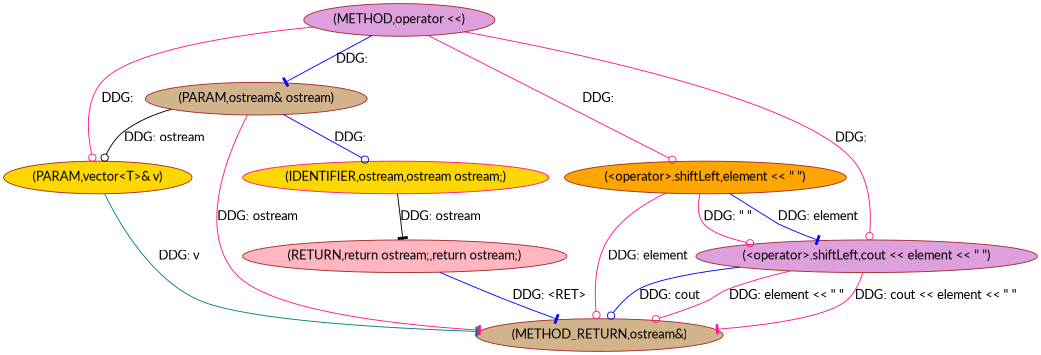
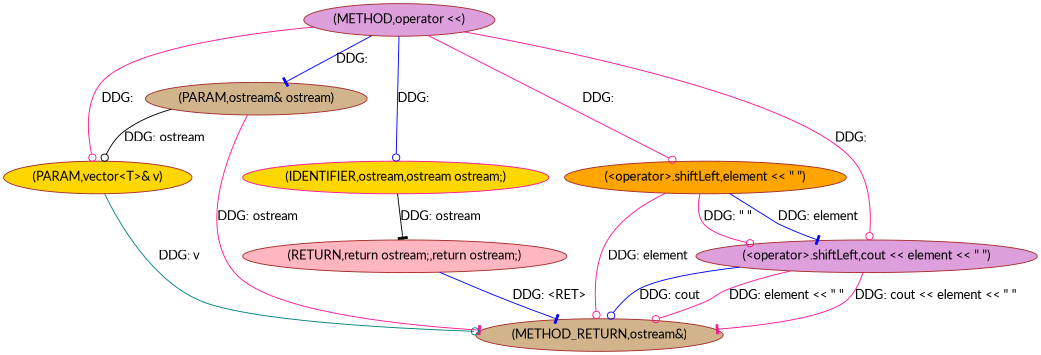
(323, 136) -> (398, 95)
(263, 315) -> (263, 315)
